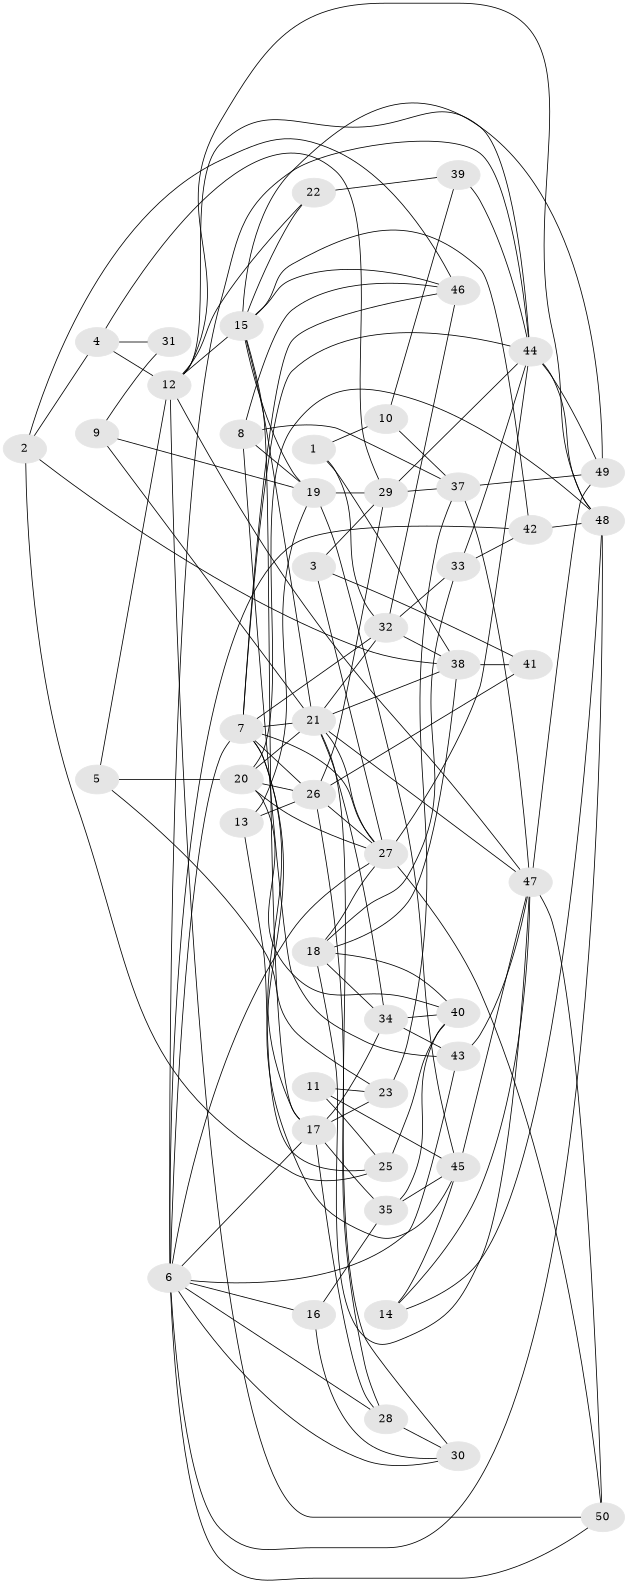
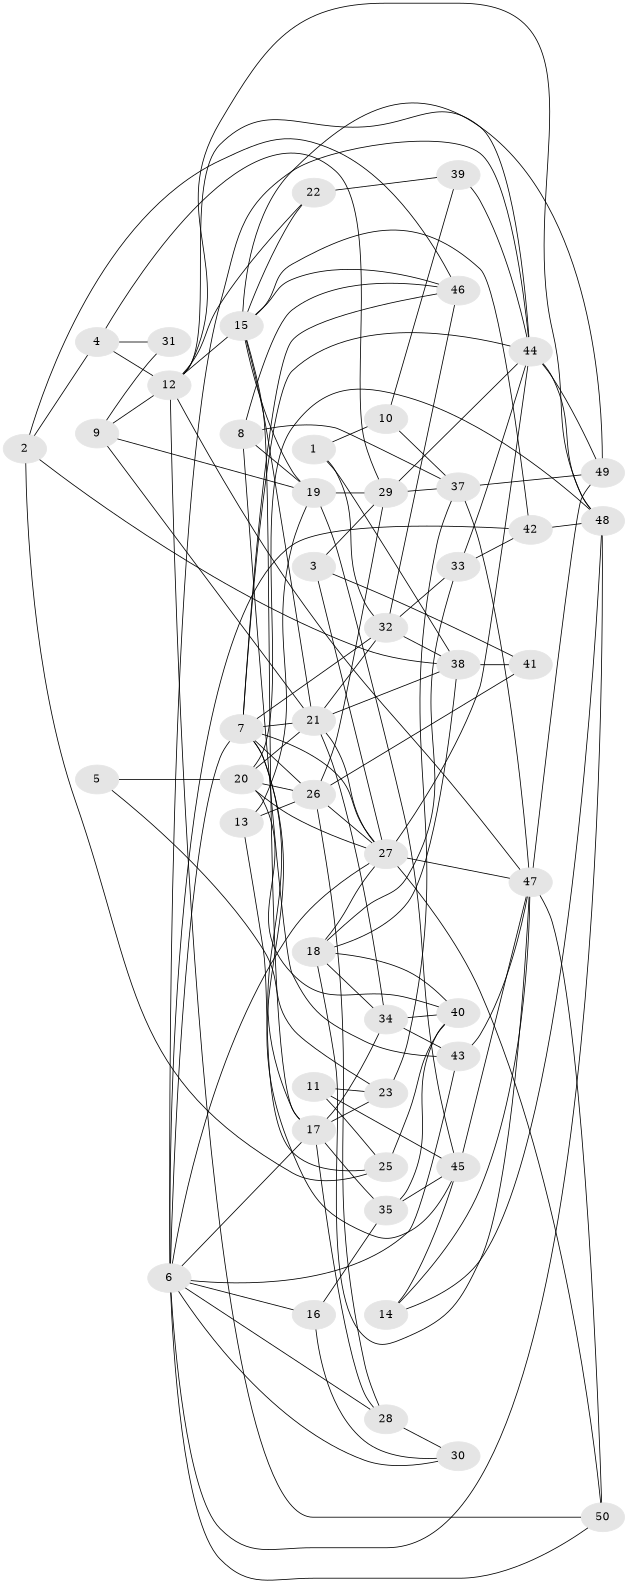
(133, 582) -> (133, 409)
(418, 798) -> (458, 868)
(345, 973) -> none
